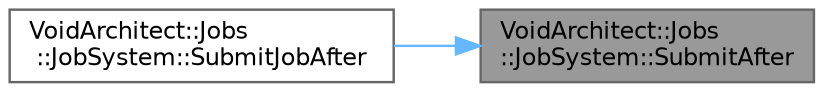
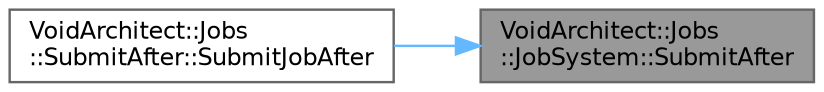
(202, 46) -> (202, 46)
